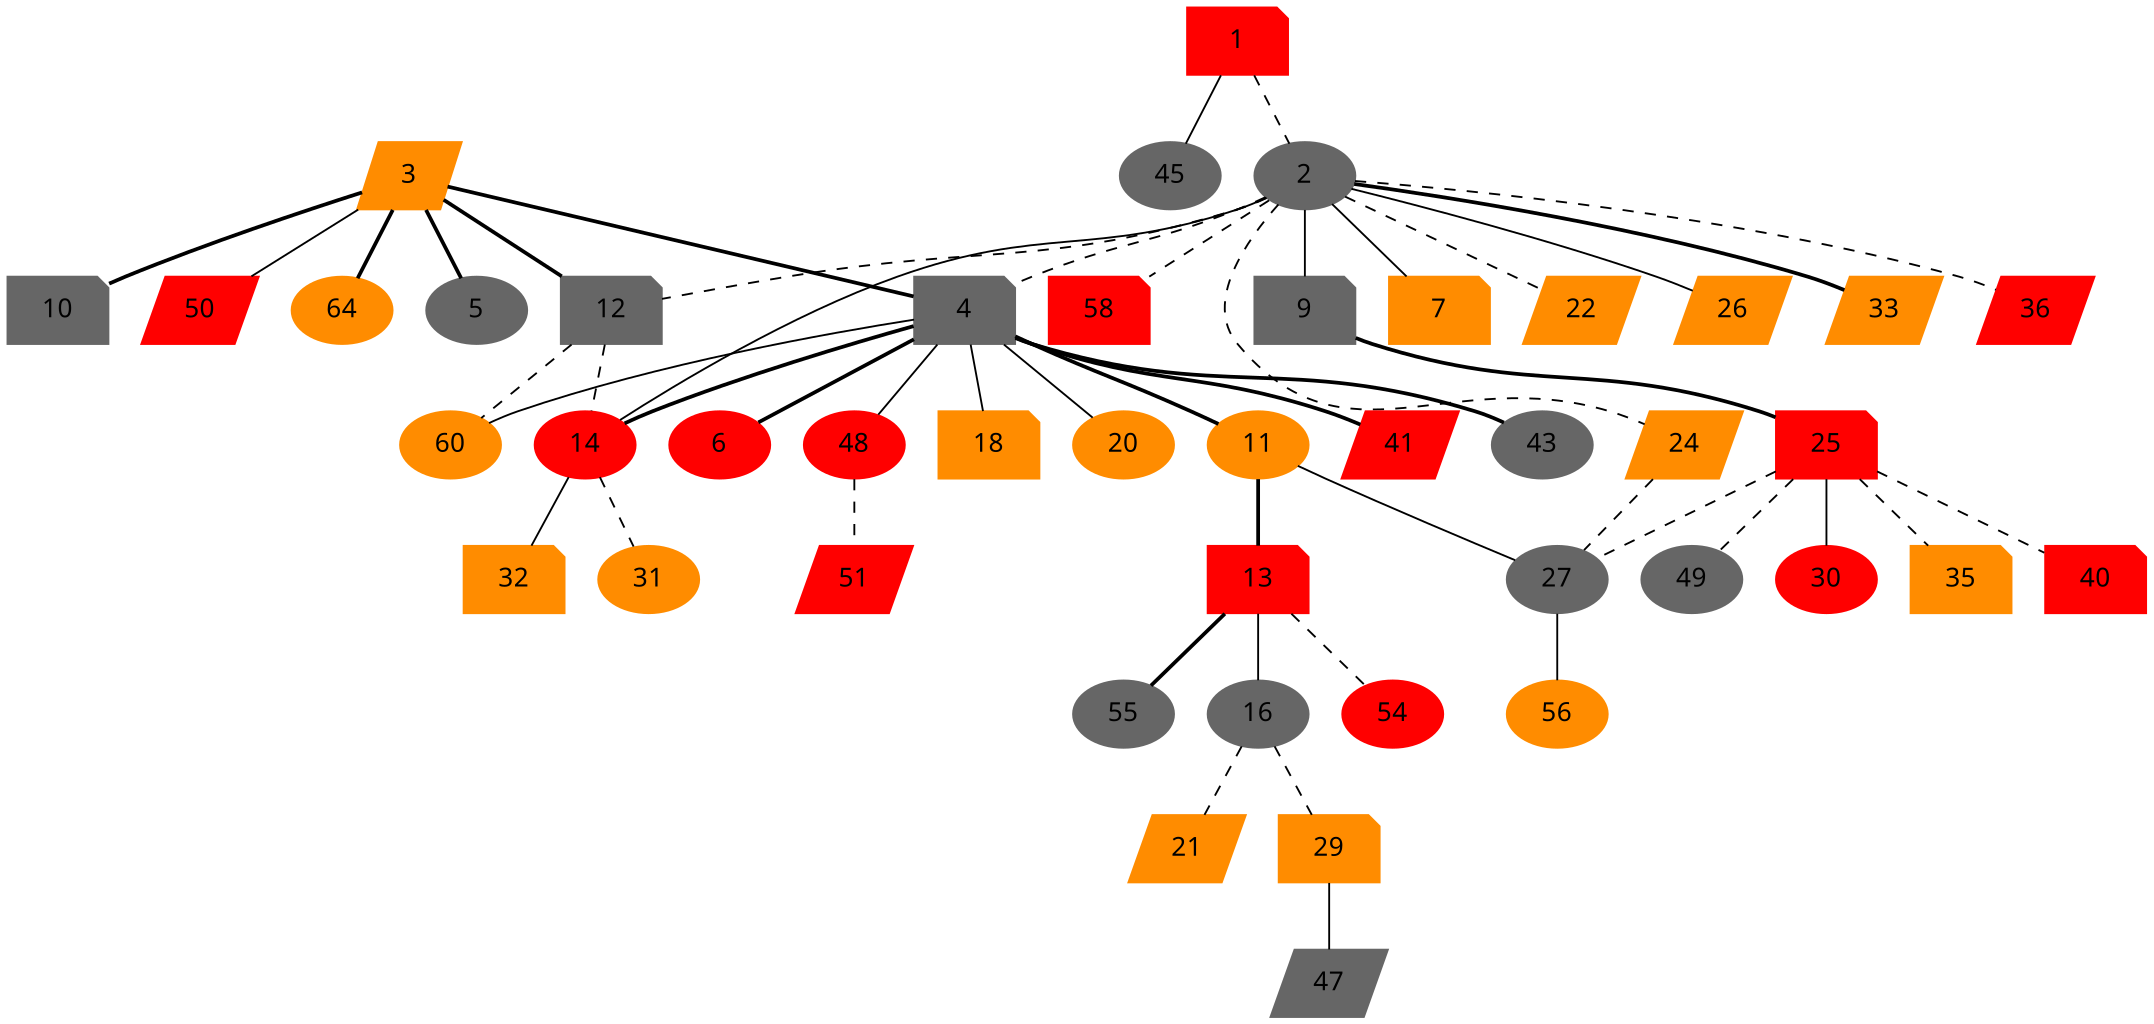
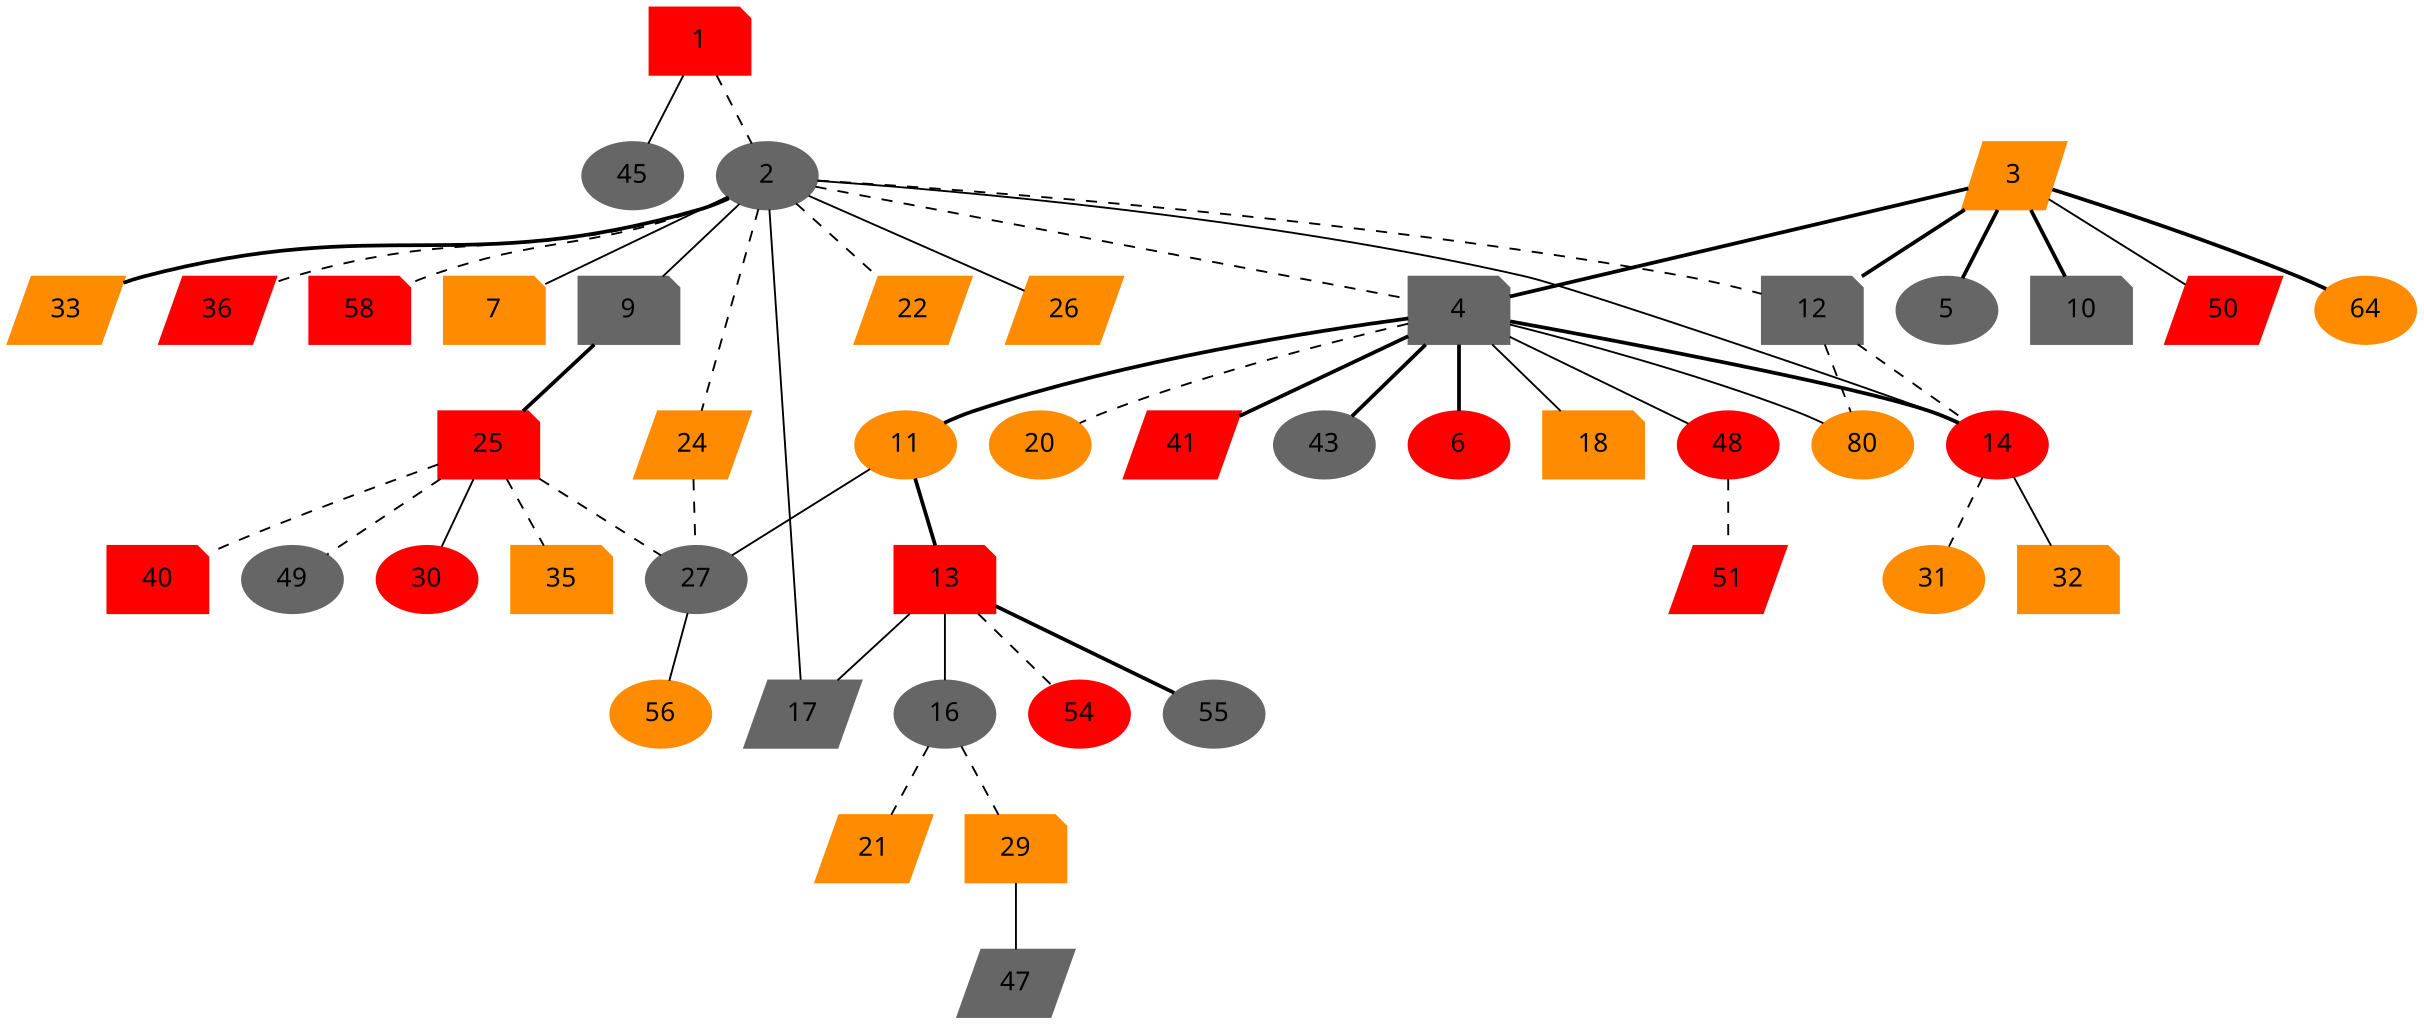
(1048, 381) -> (1242, 367)
(451, 445) -> (1863, 445)
none -> (803, 714)
